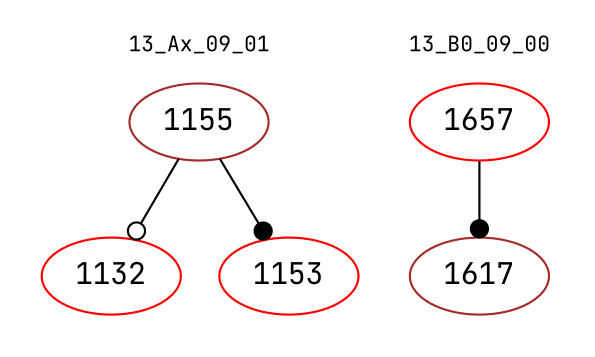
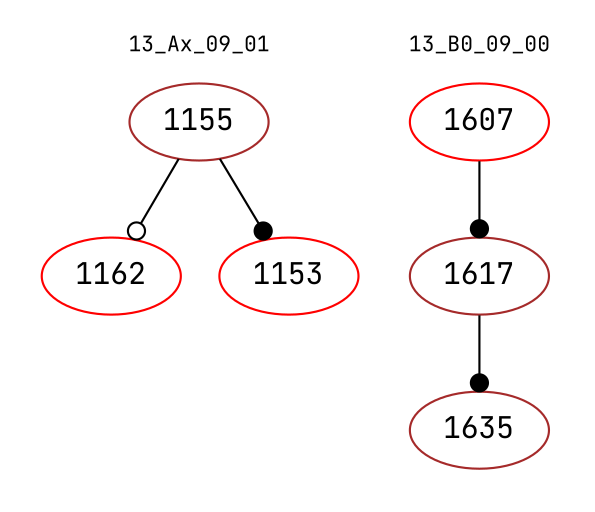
(479, 122) -> (479, 122)
(111, 276) -> (111, 276)
none -> (479, 430)
